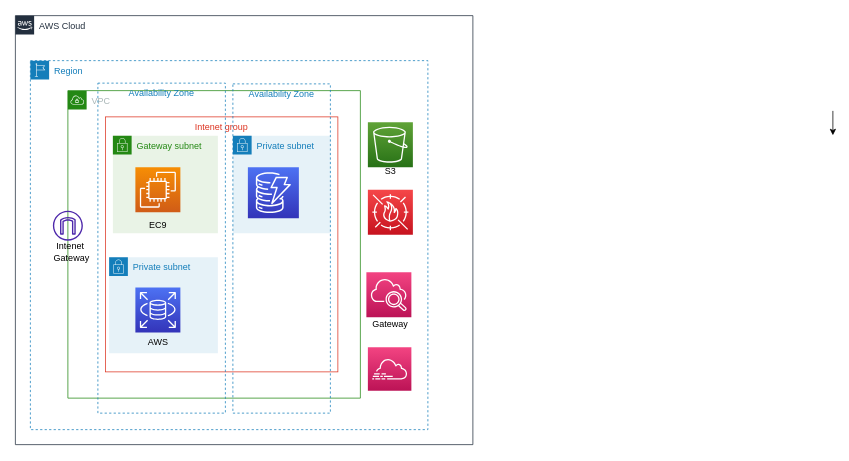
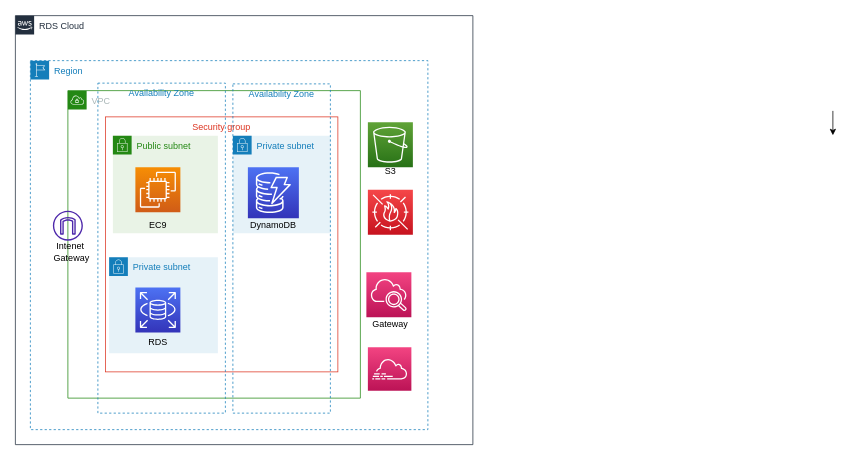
(60, 26) -> (60, 26)
(221, 127) -> (221, 127)
(171, 146) -> (166, 146)
none -> (273, 225)
(158, 342) -> (158, 342)
